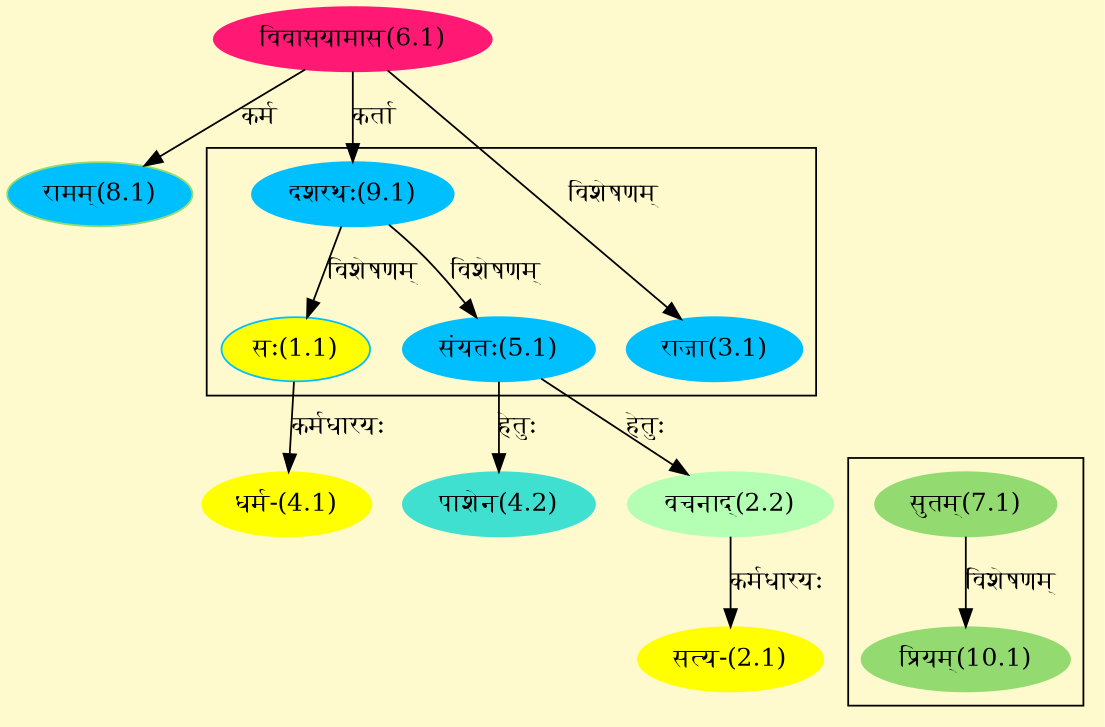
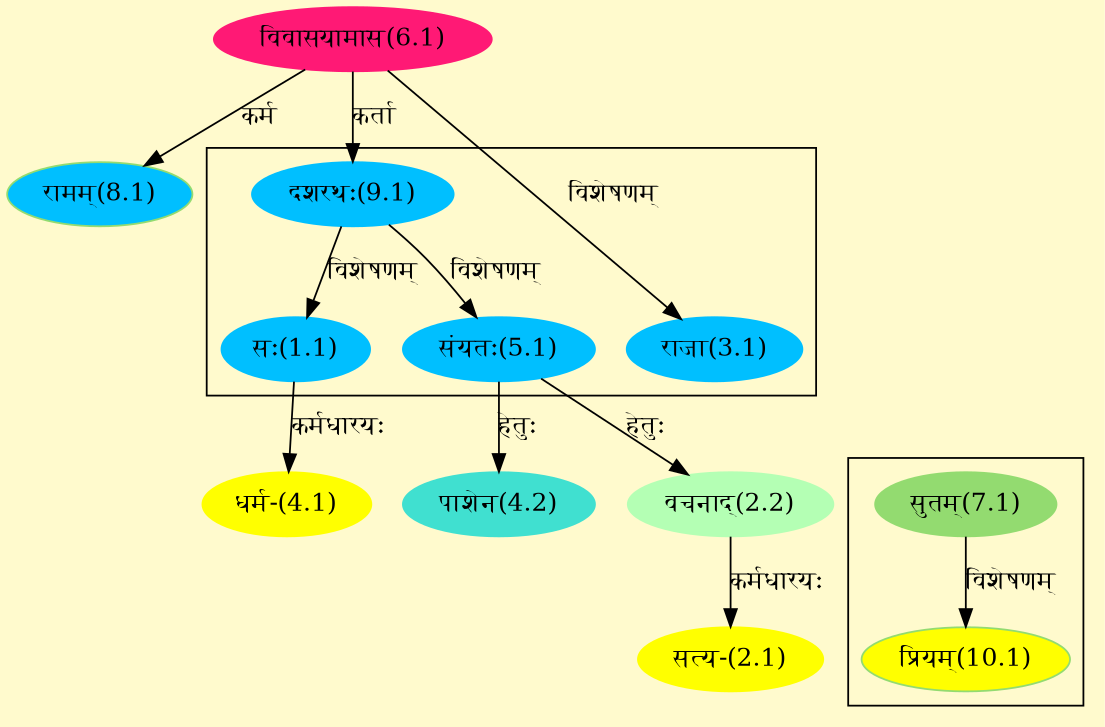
(296, 349) -> (296, 349)
(966, 659) -> (966, 659)
